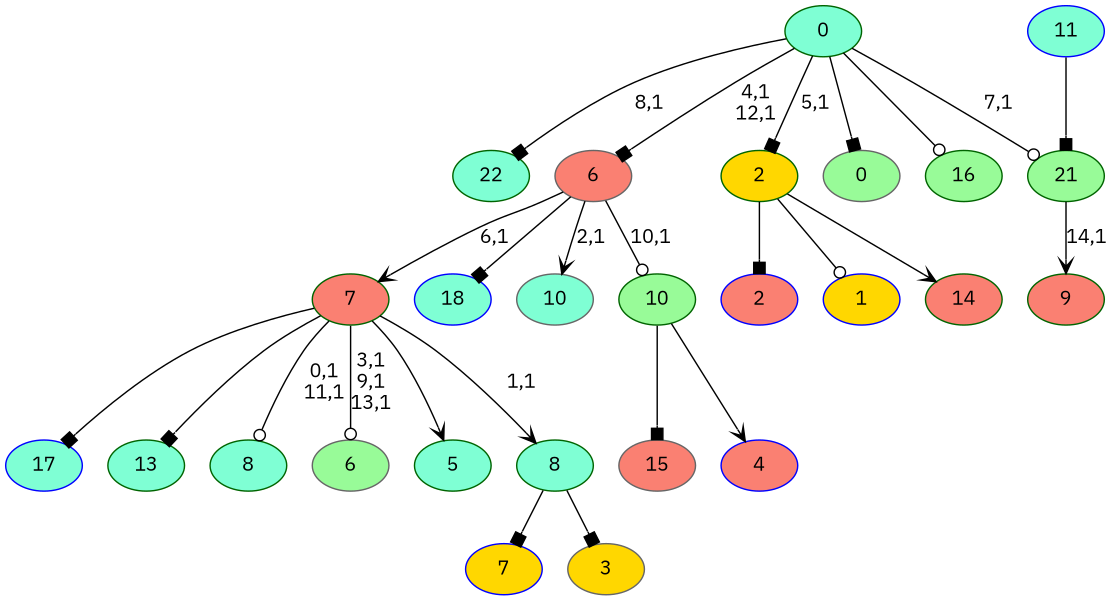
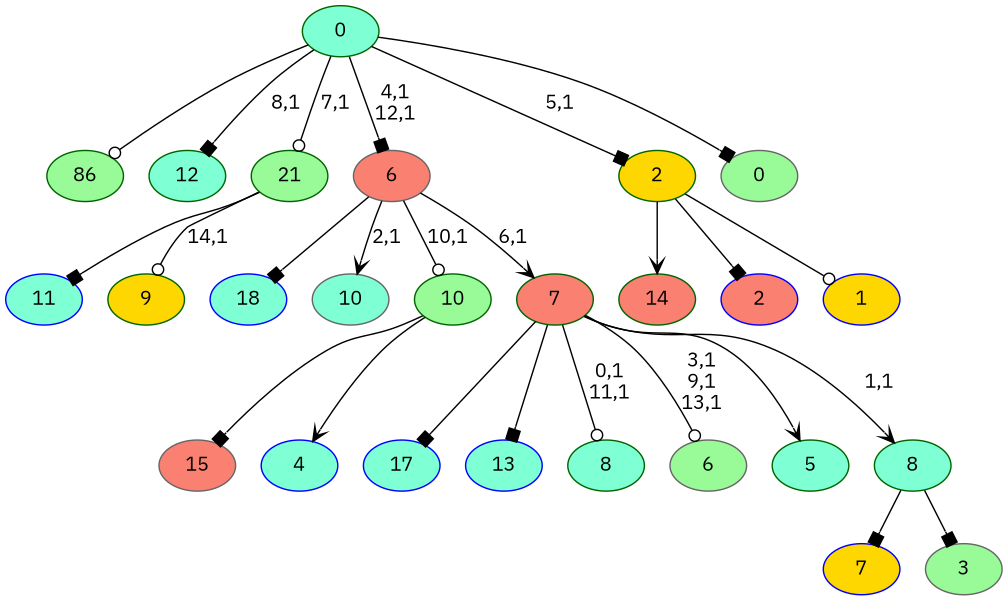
(1066, 96) -> (168, 226)
(491, 176) -> (187, 176)
(964, 176) -> (85, 176)
(1066, 231) -> (186, 229)
(1066, 300) -> (146, 300)
(146, 466) -> (504, 466)
(759, 466) -> (300, 466)
(606, 569) -> (964, 569)
